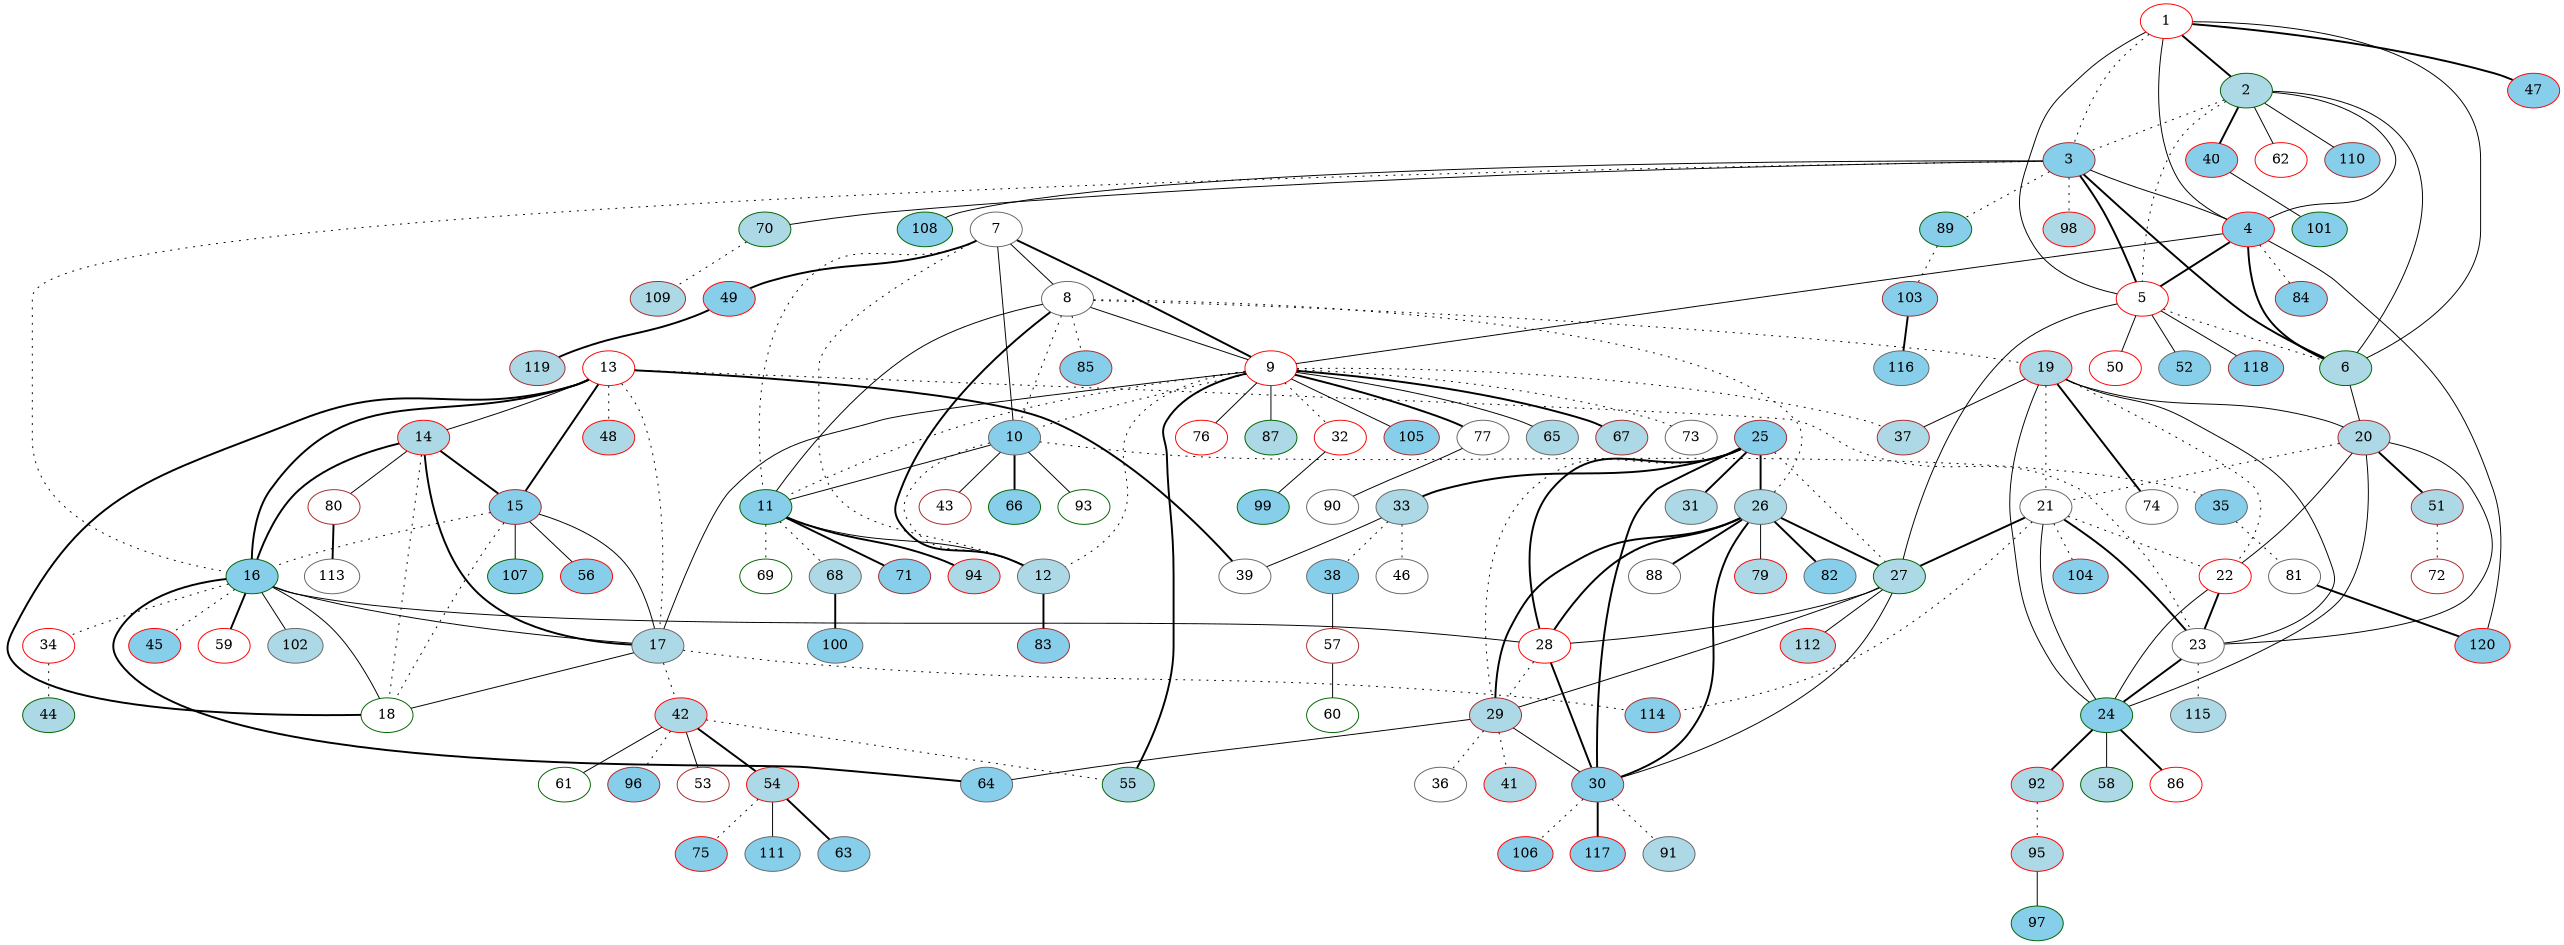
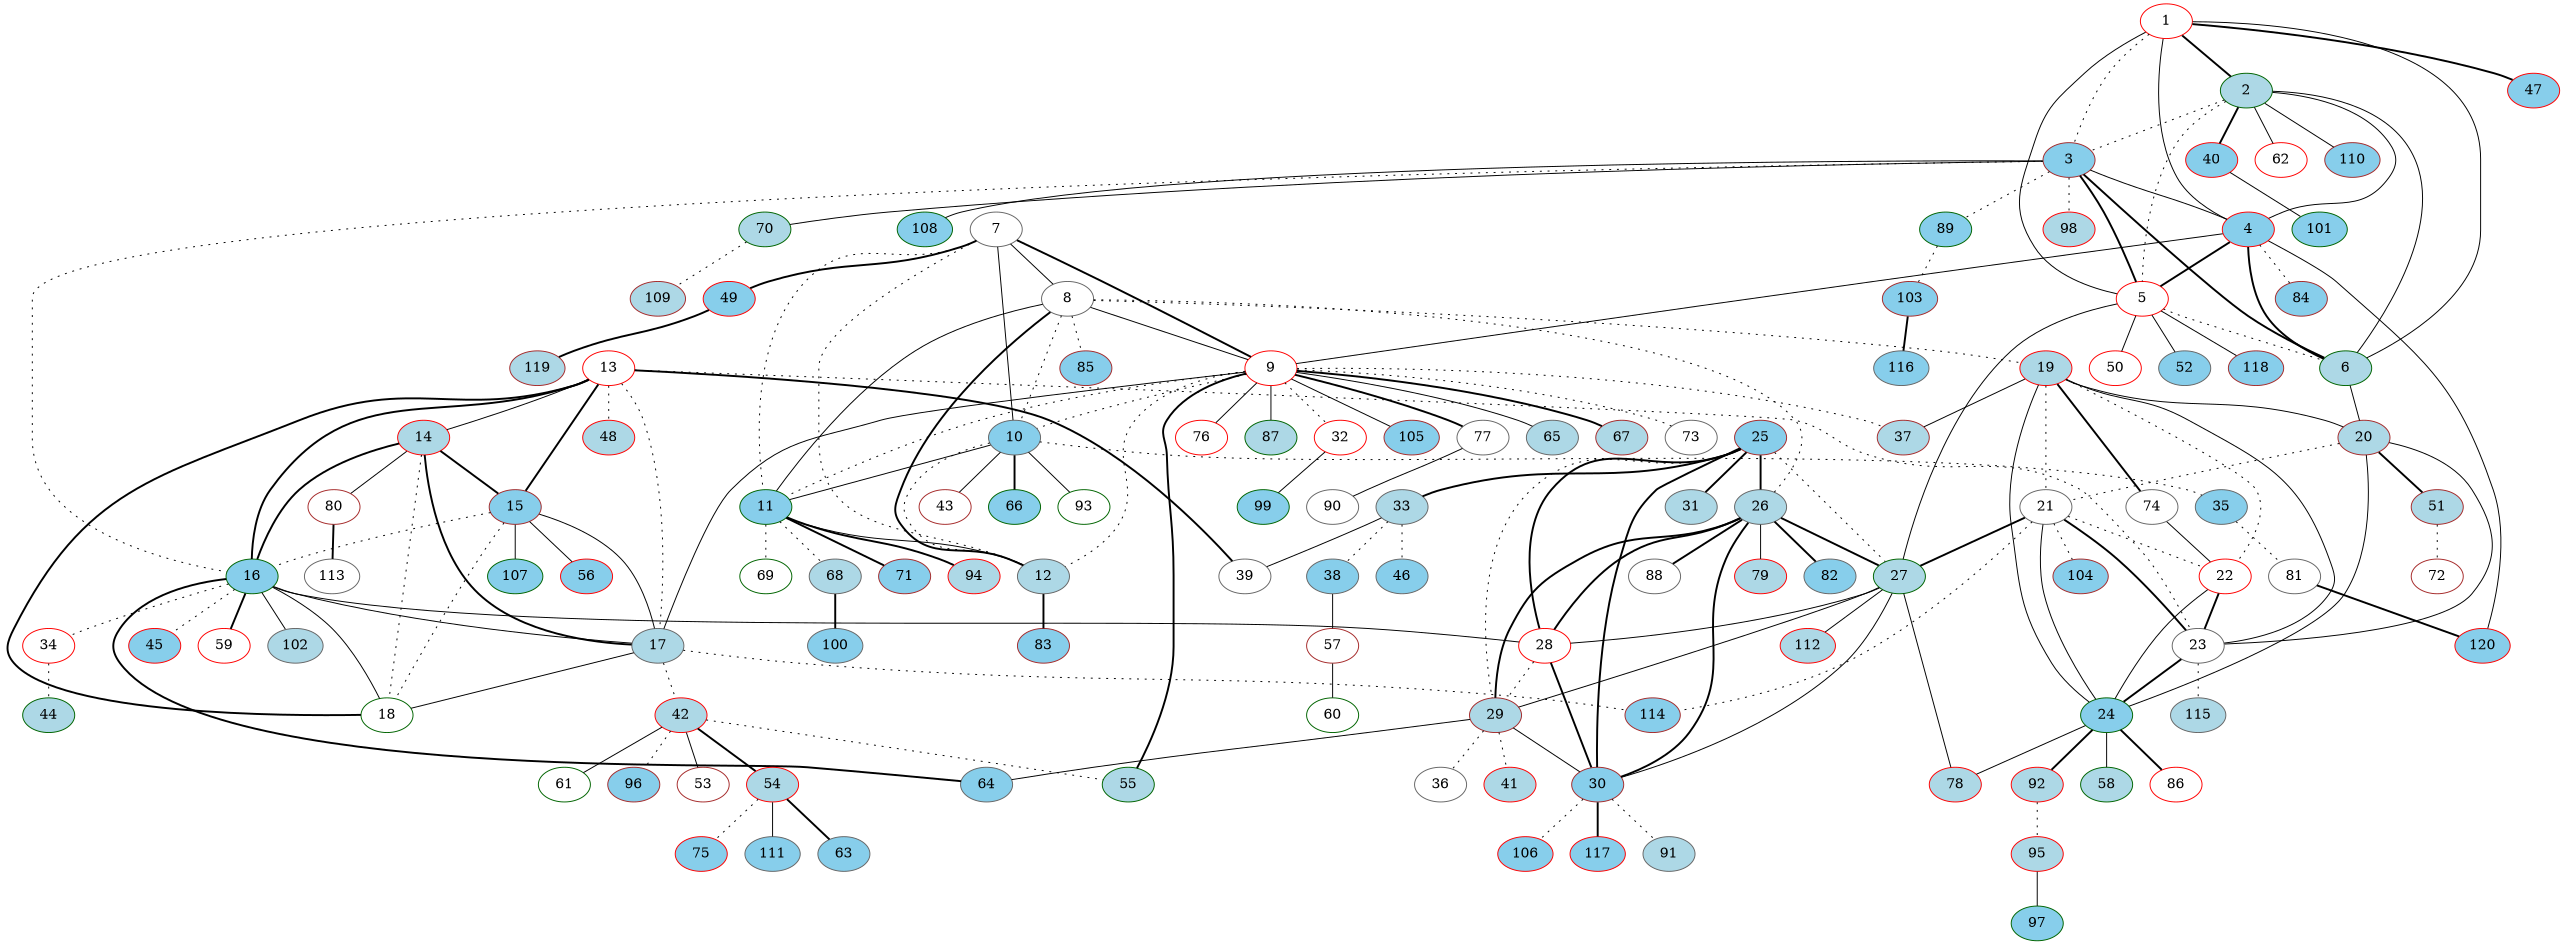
(2298, 514) -> (2189, 542)
(1402, 576) -> (1402, 576)
none -> (1955, 785)
